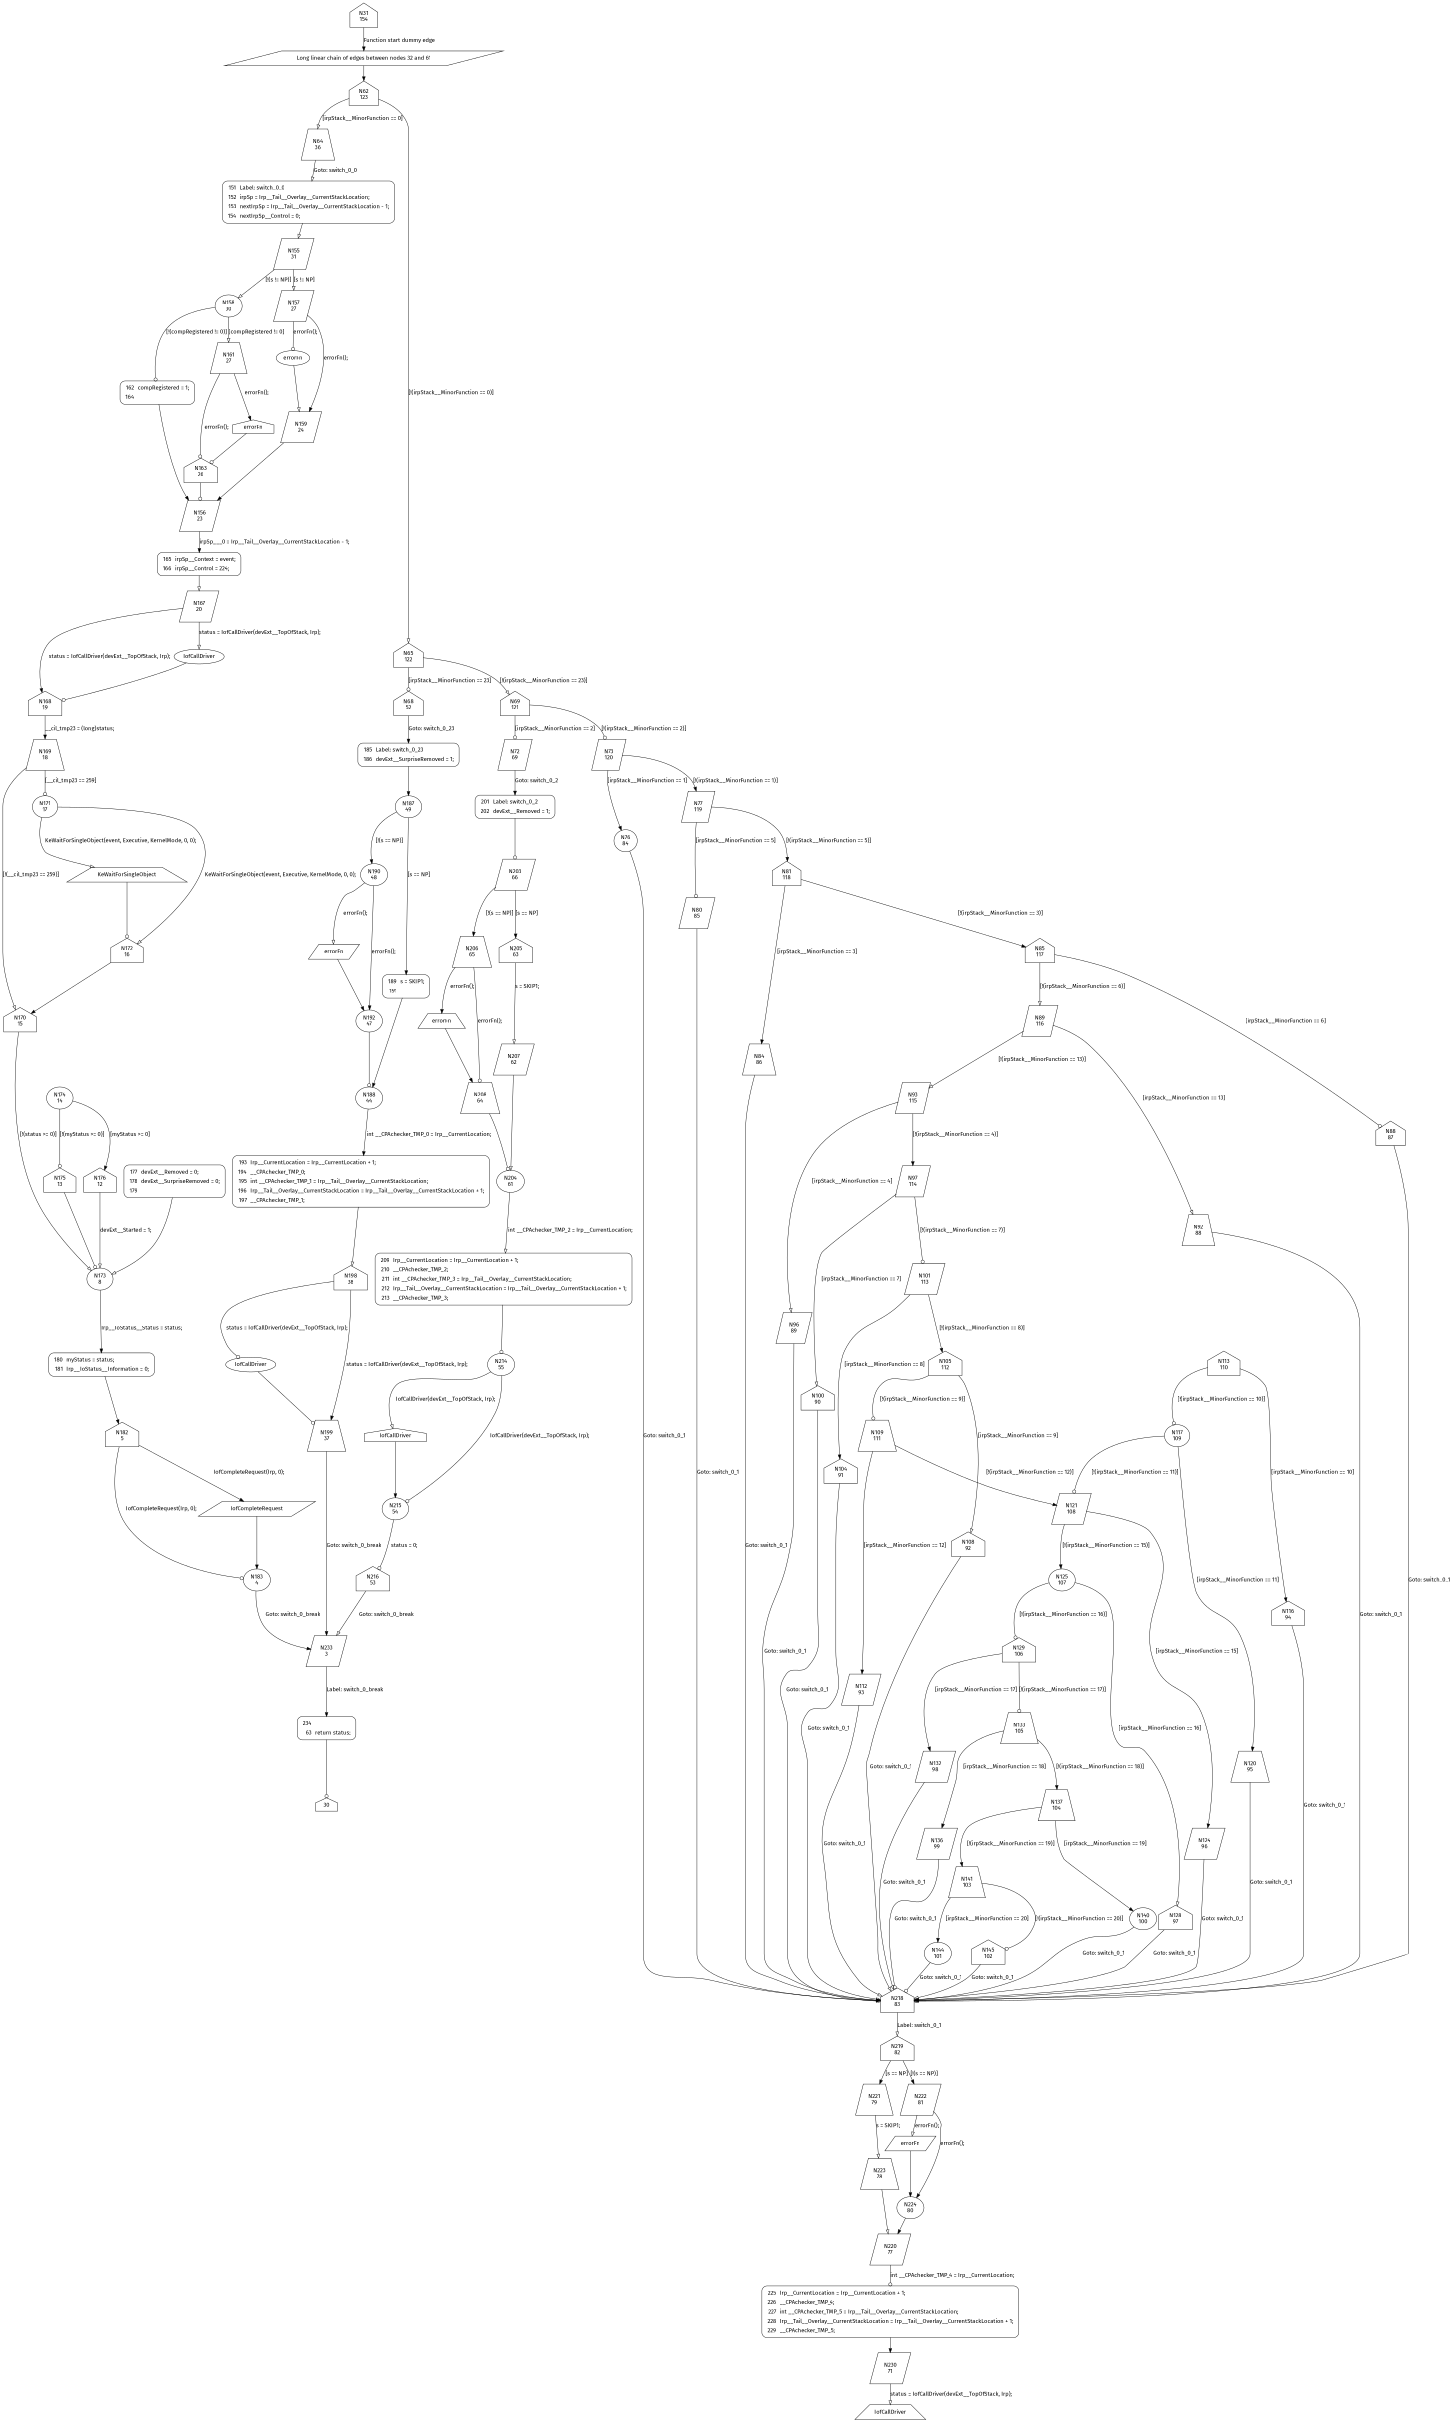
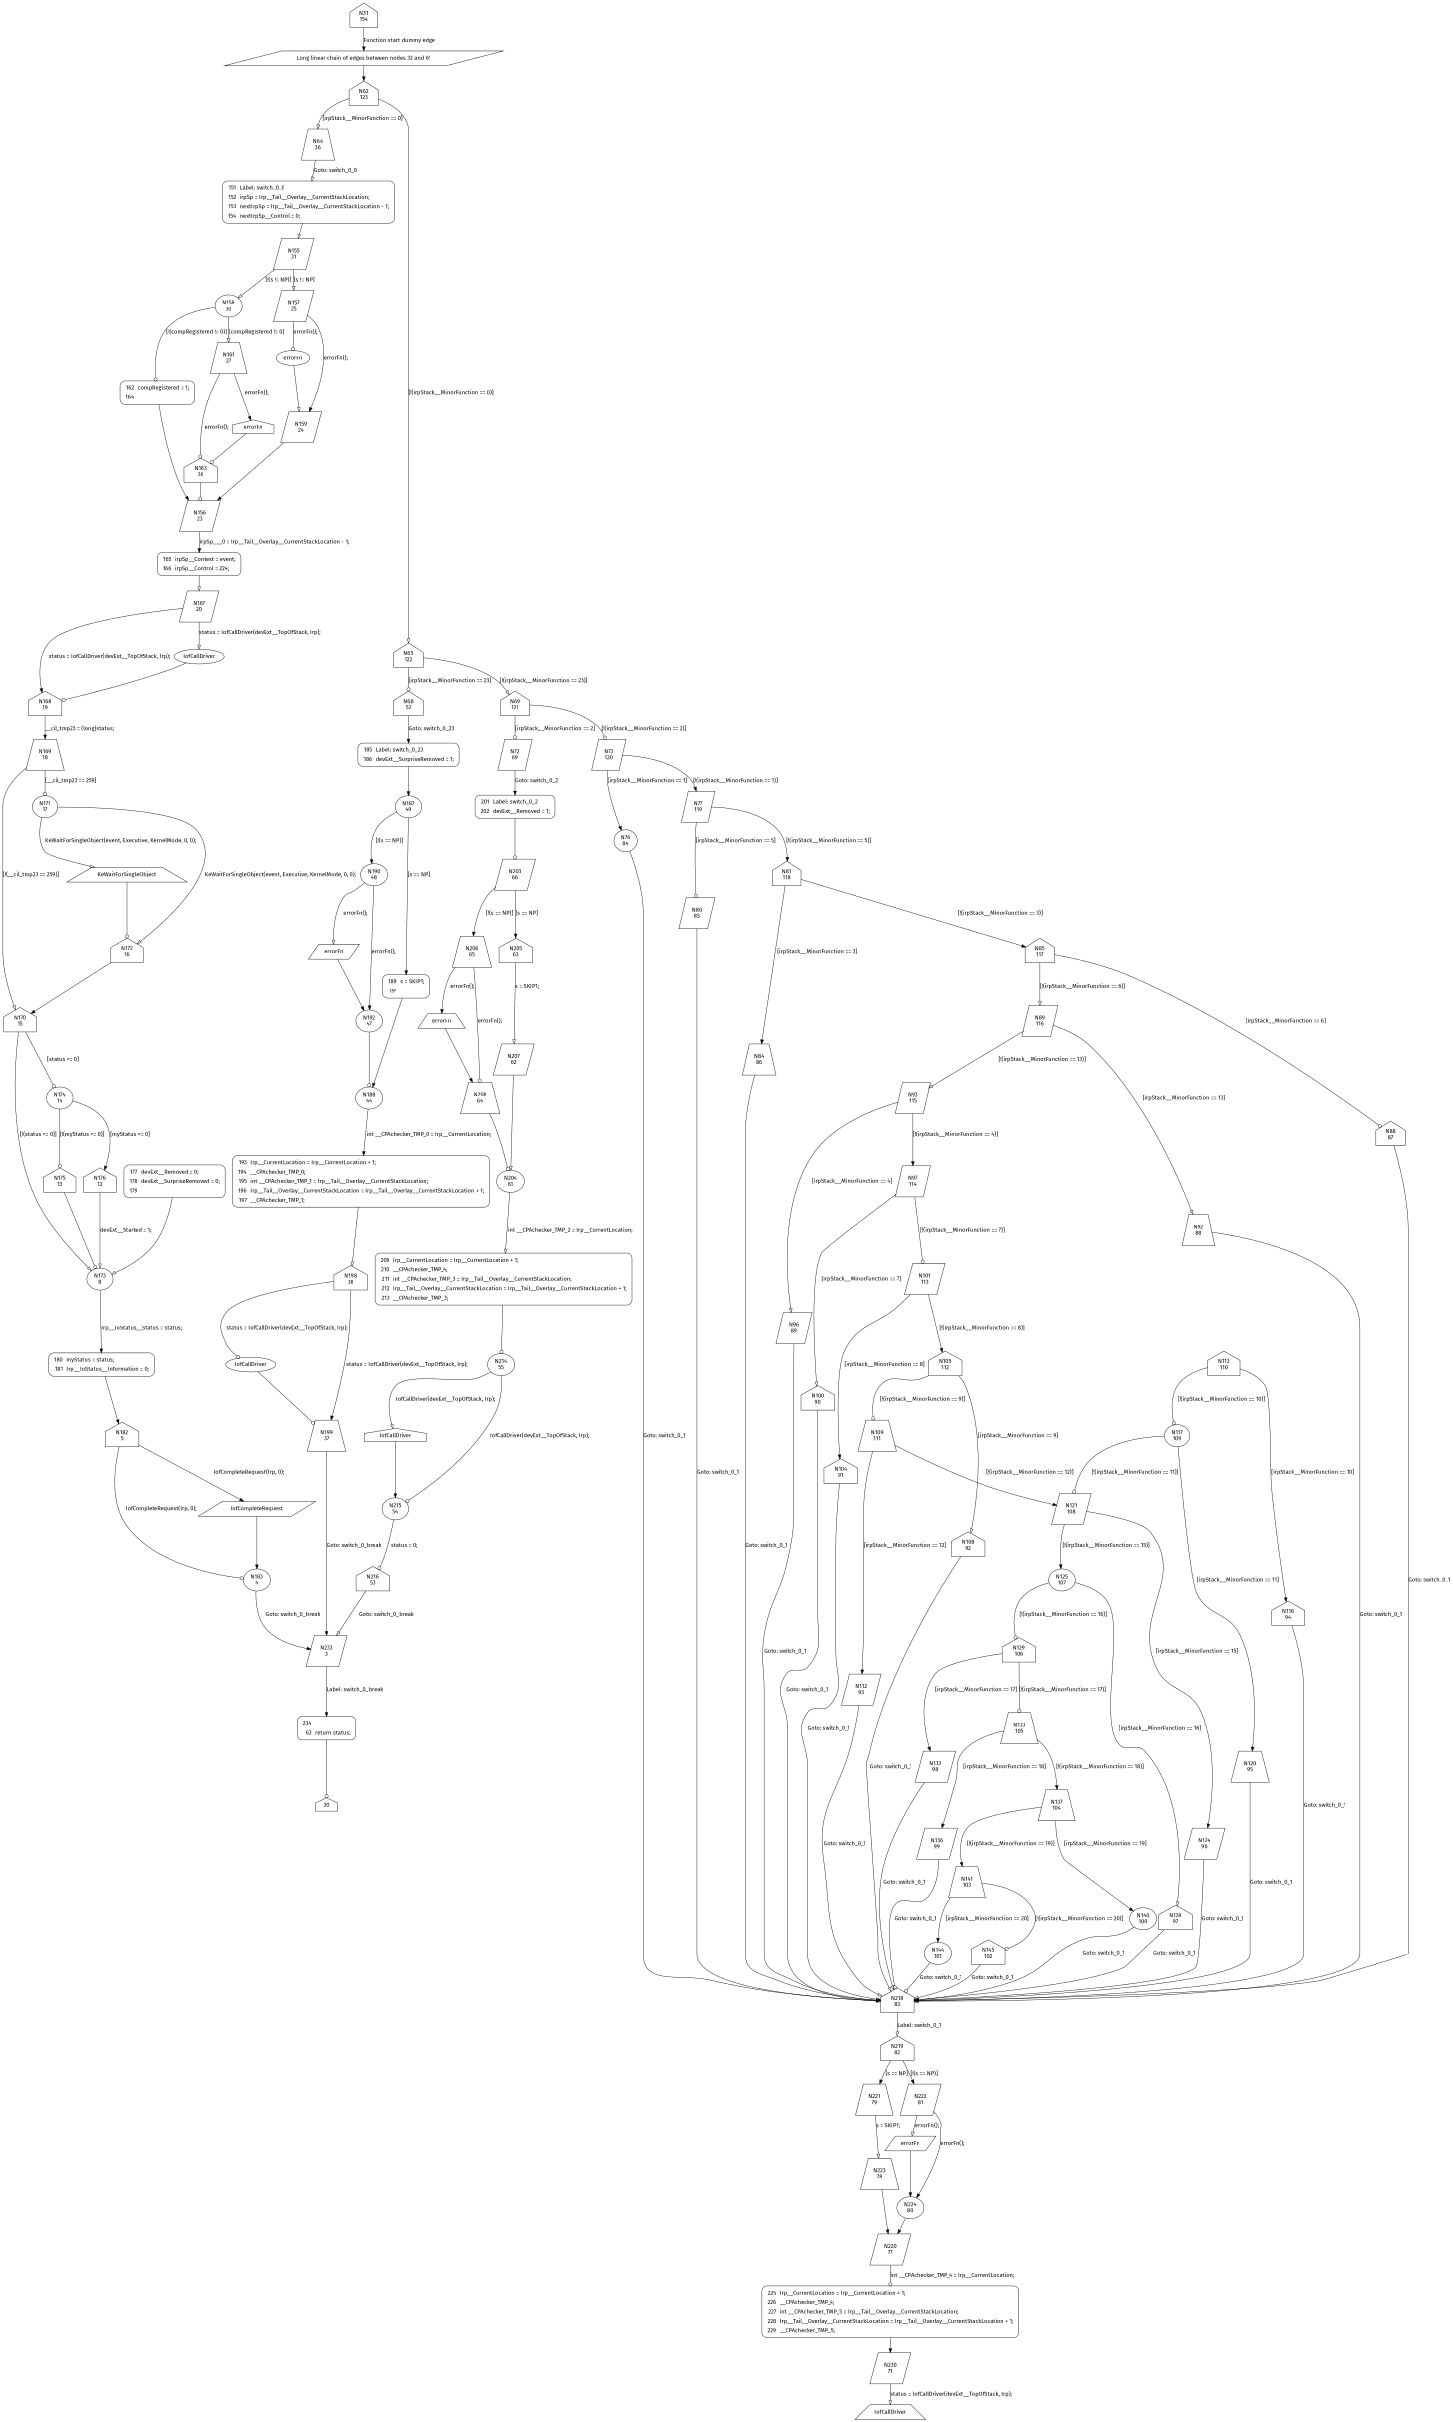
(294, 306) -> (294, 306)
none -> (39, 1058)
(421, 1270) -> (420, 1270)
(885, 2210) -> (885, 2210)
